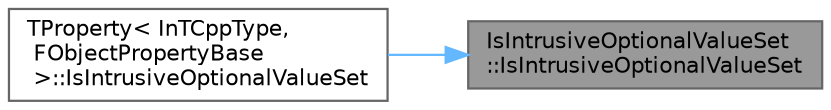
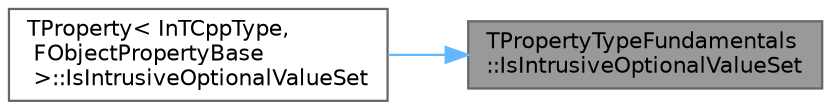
(645, 55) -> (645, 55)
